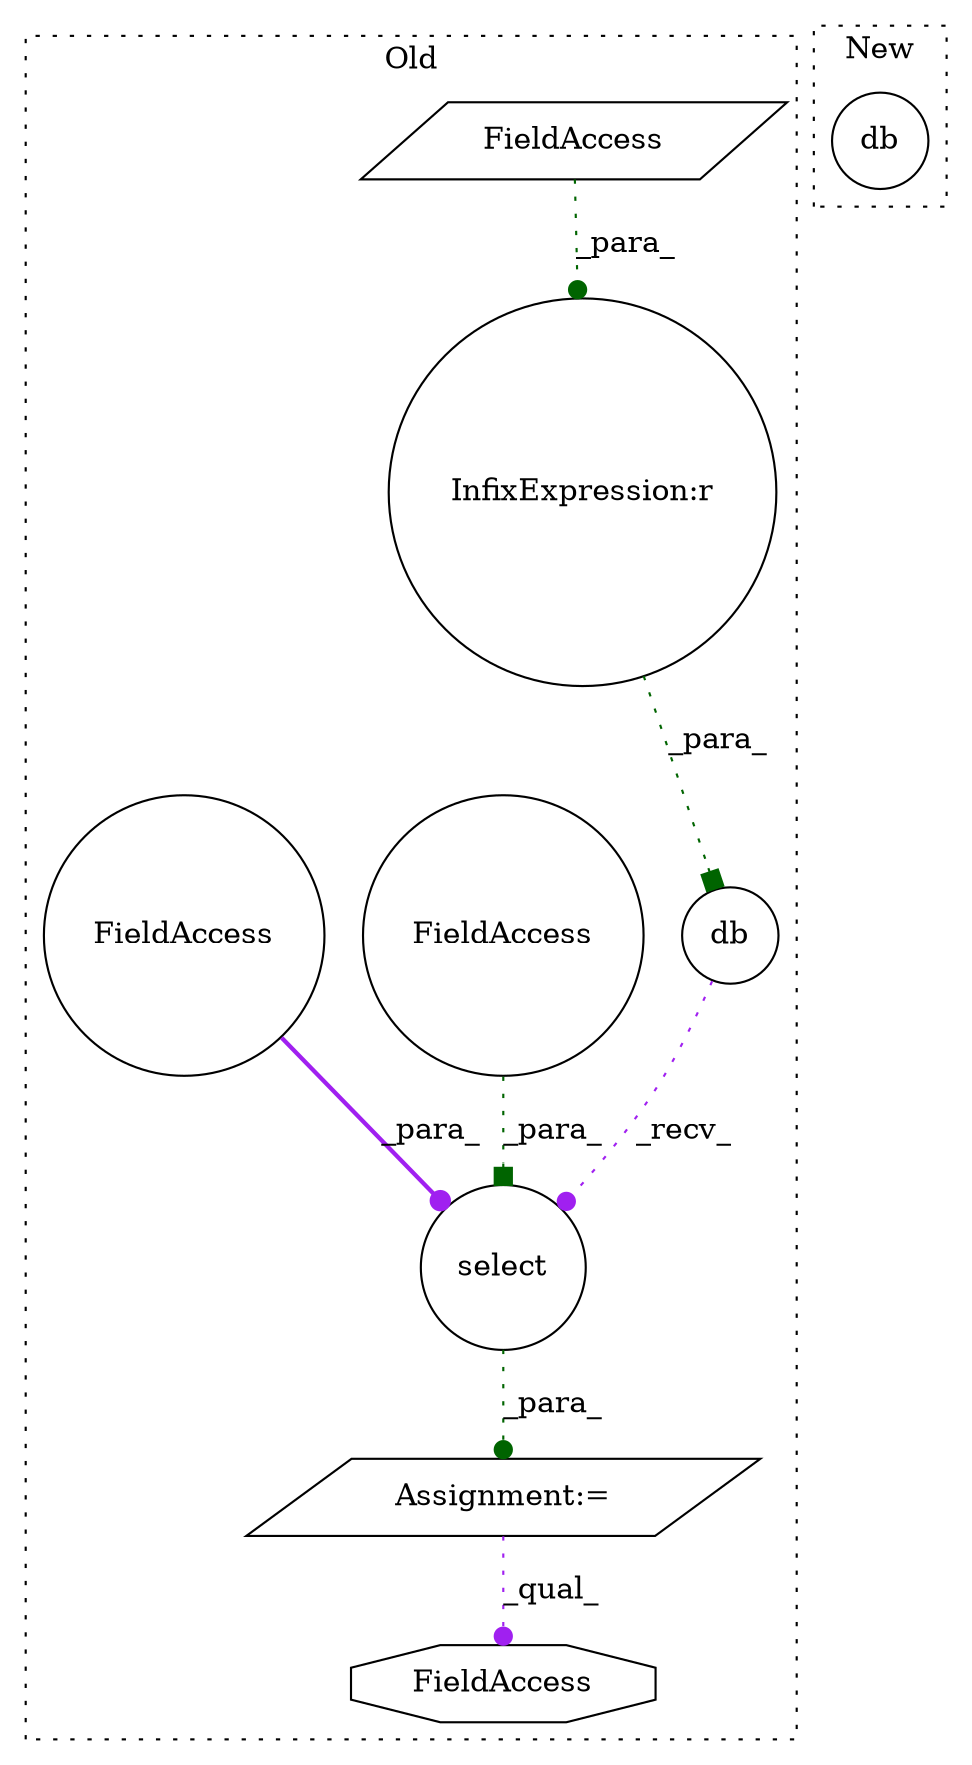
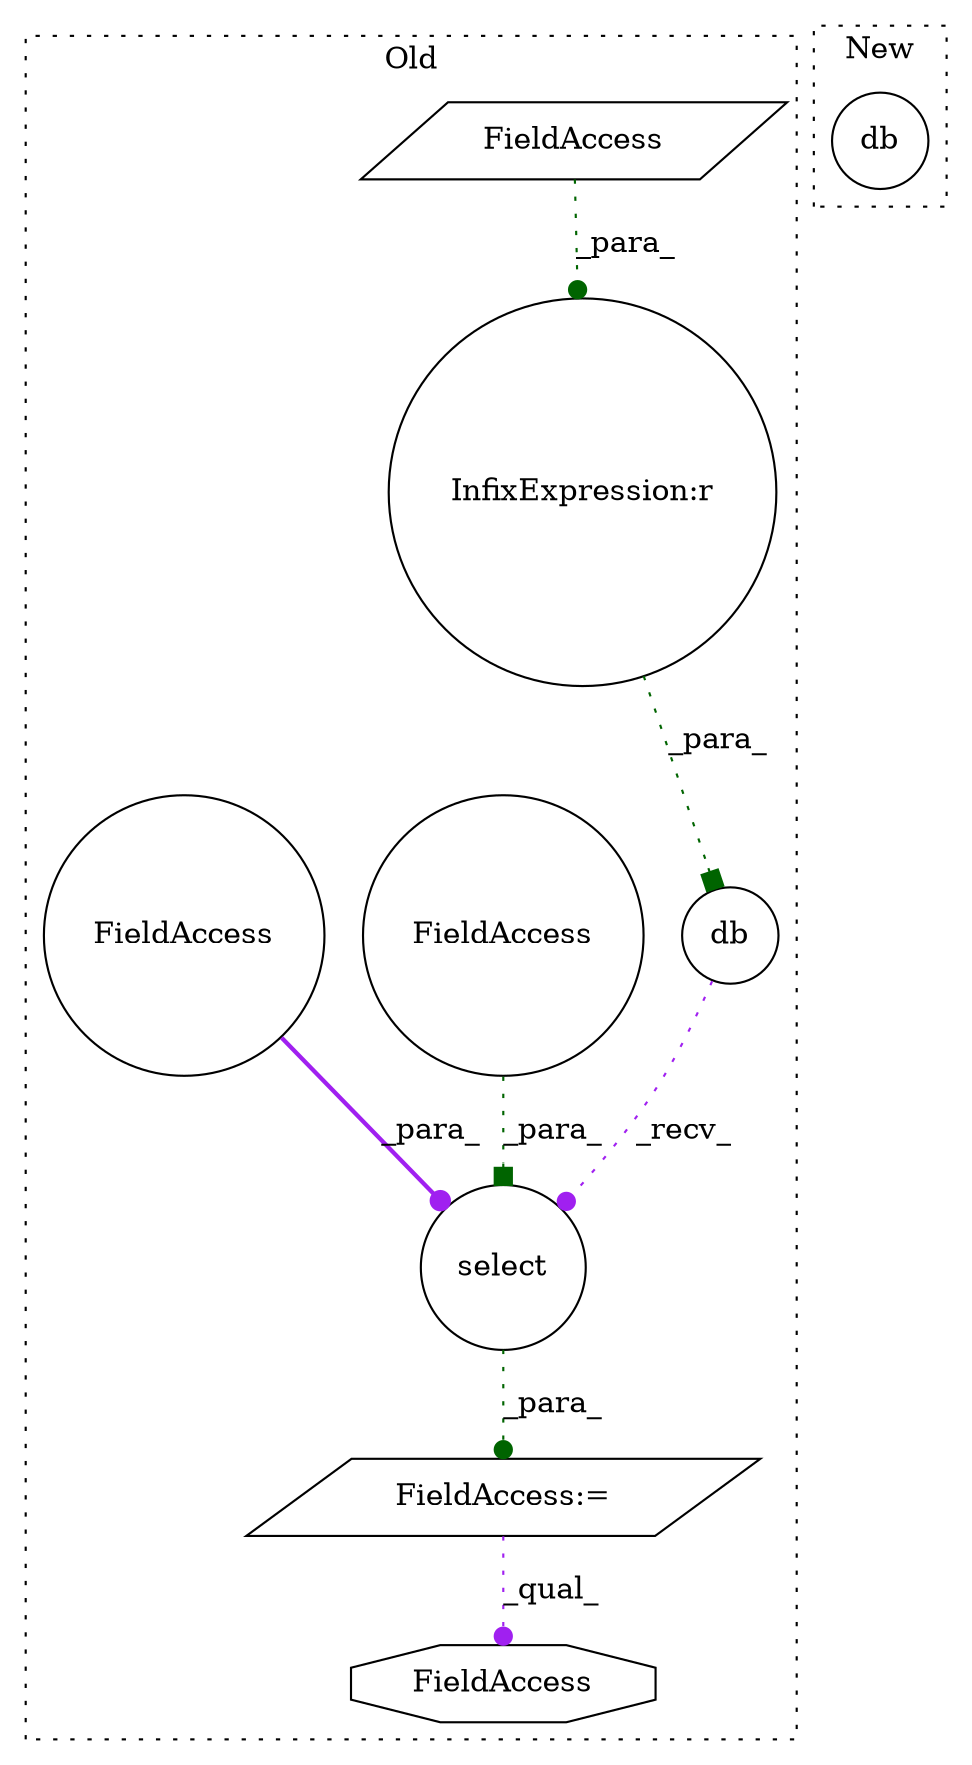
(503, 1497) -> (503, 1497)
